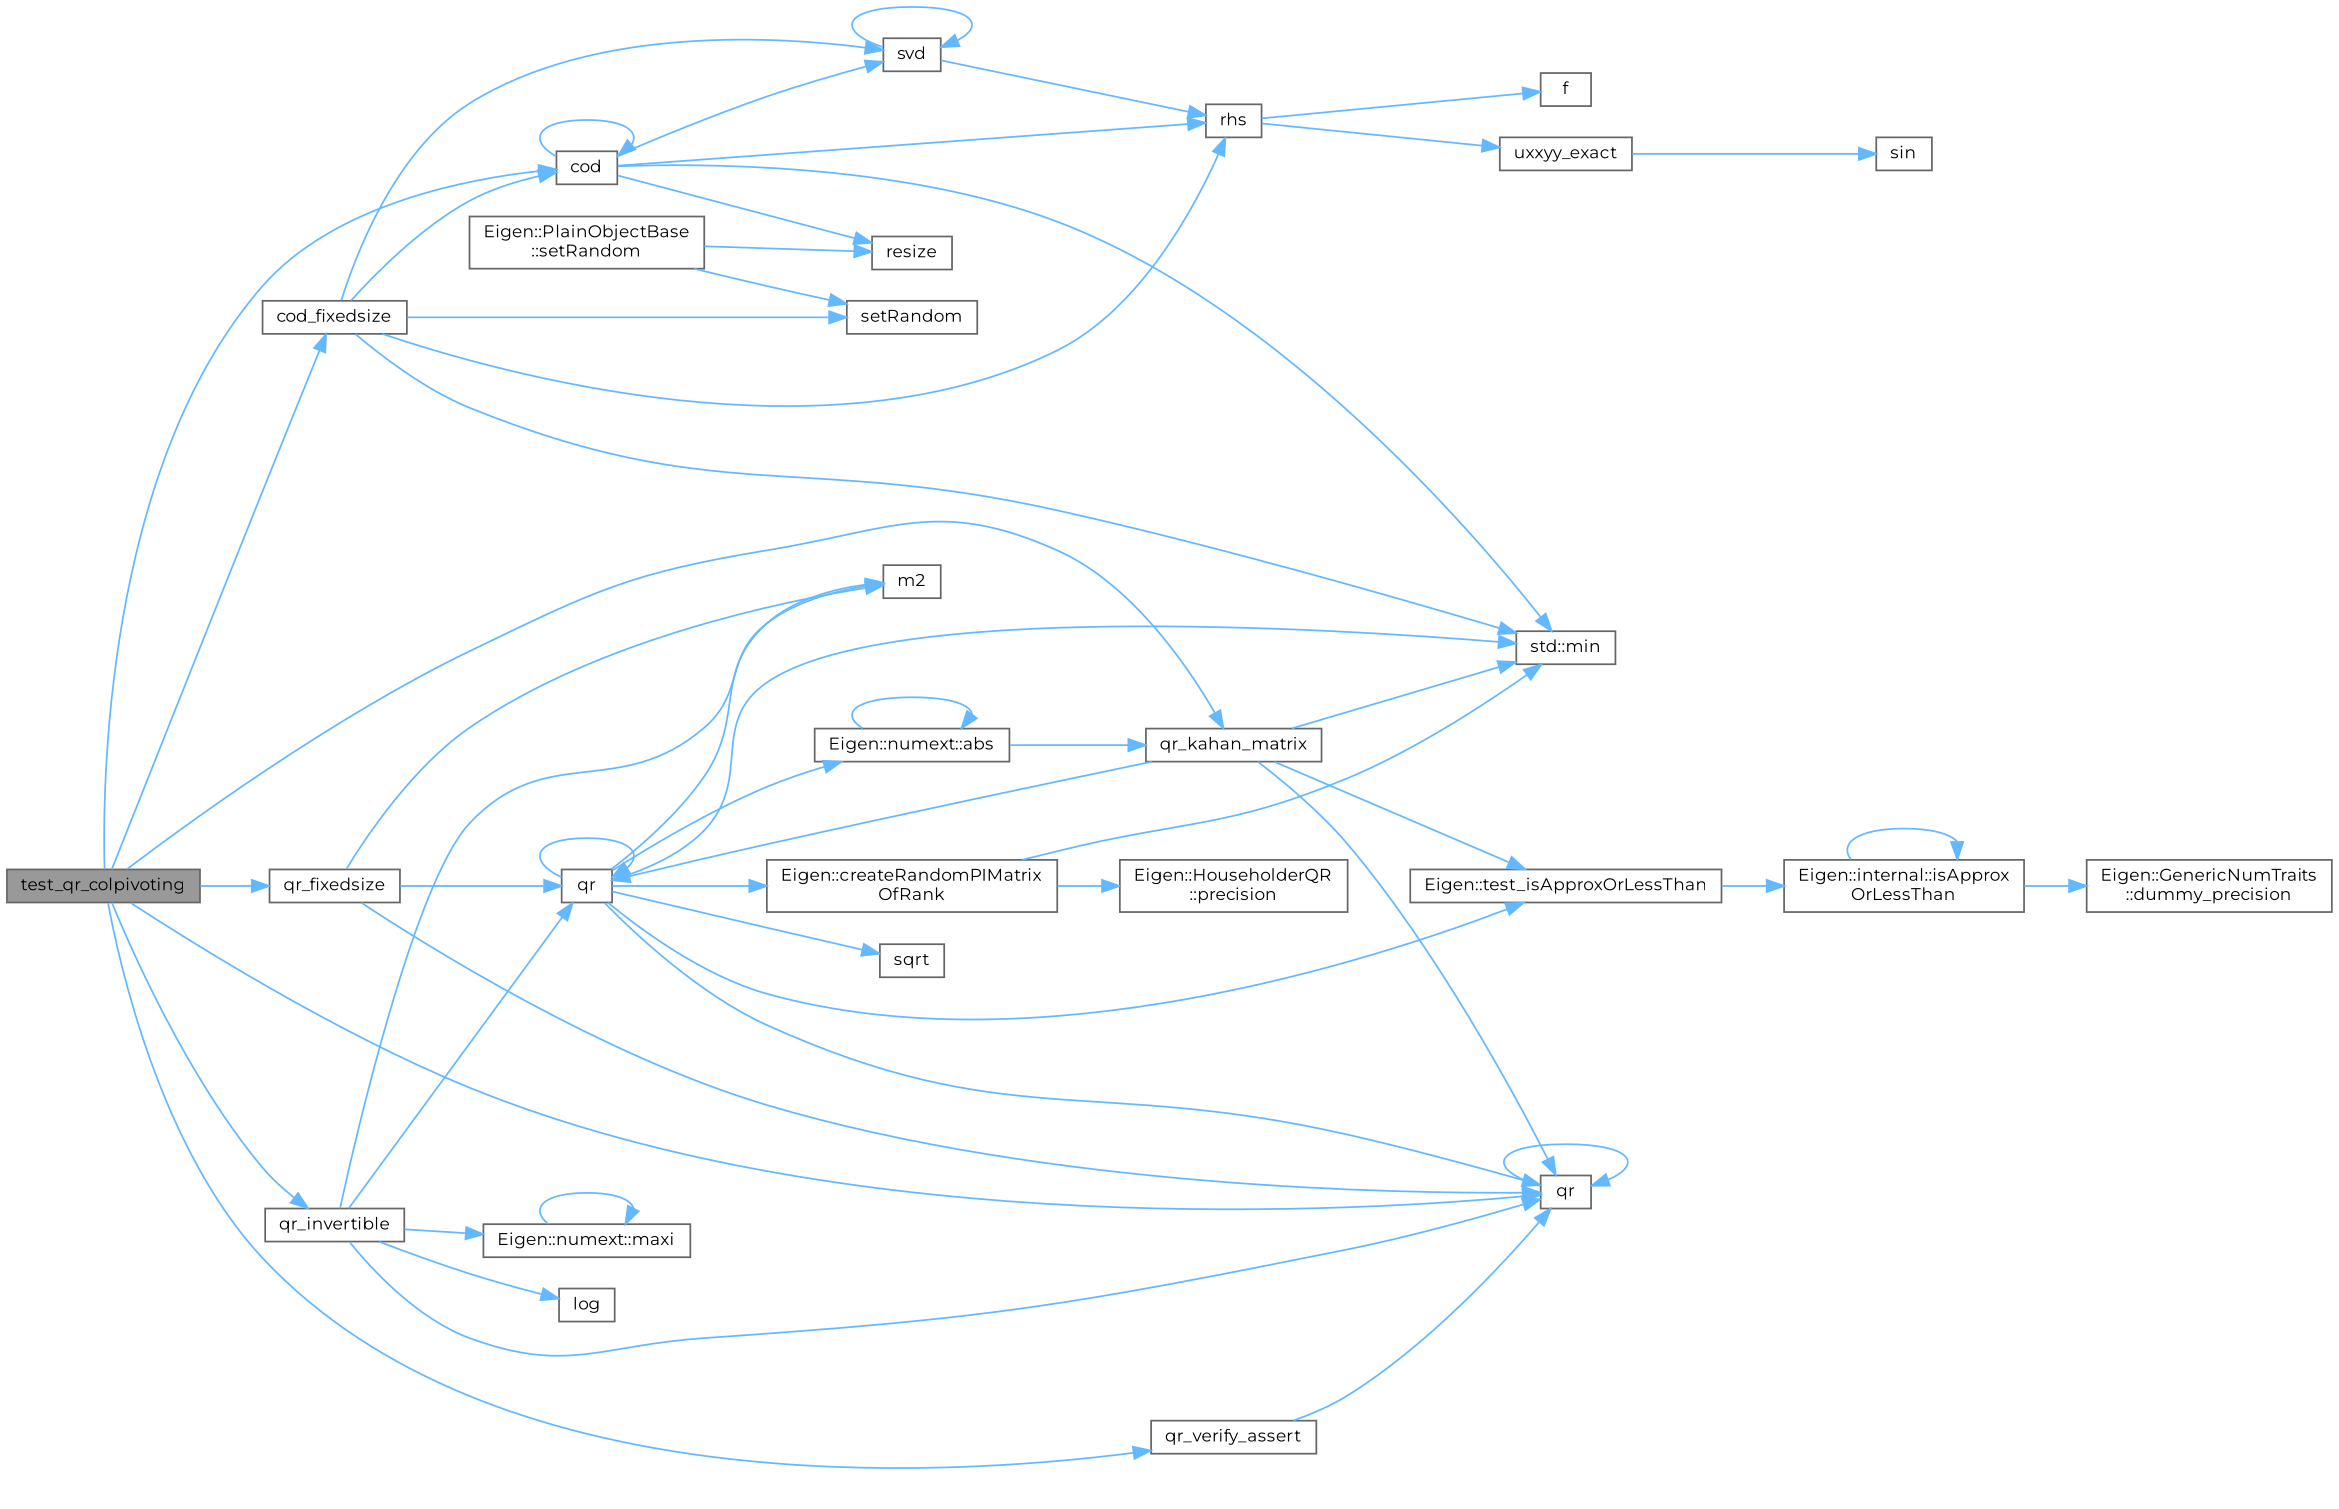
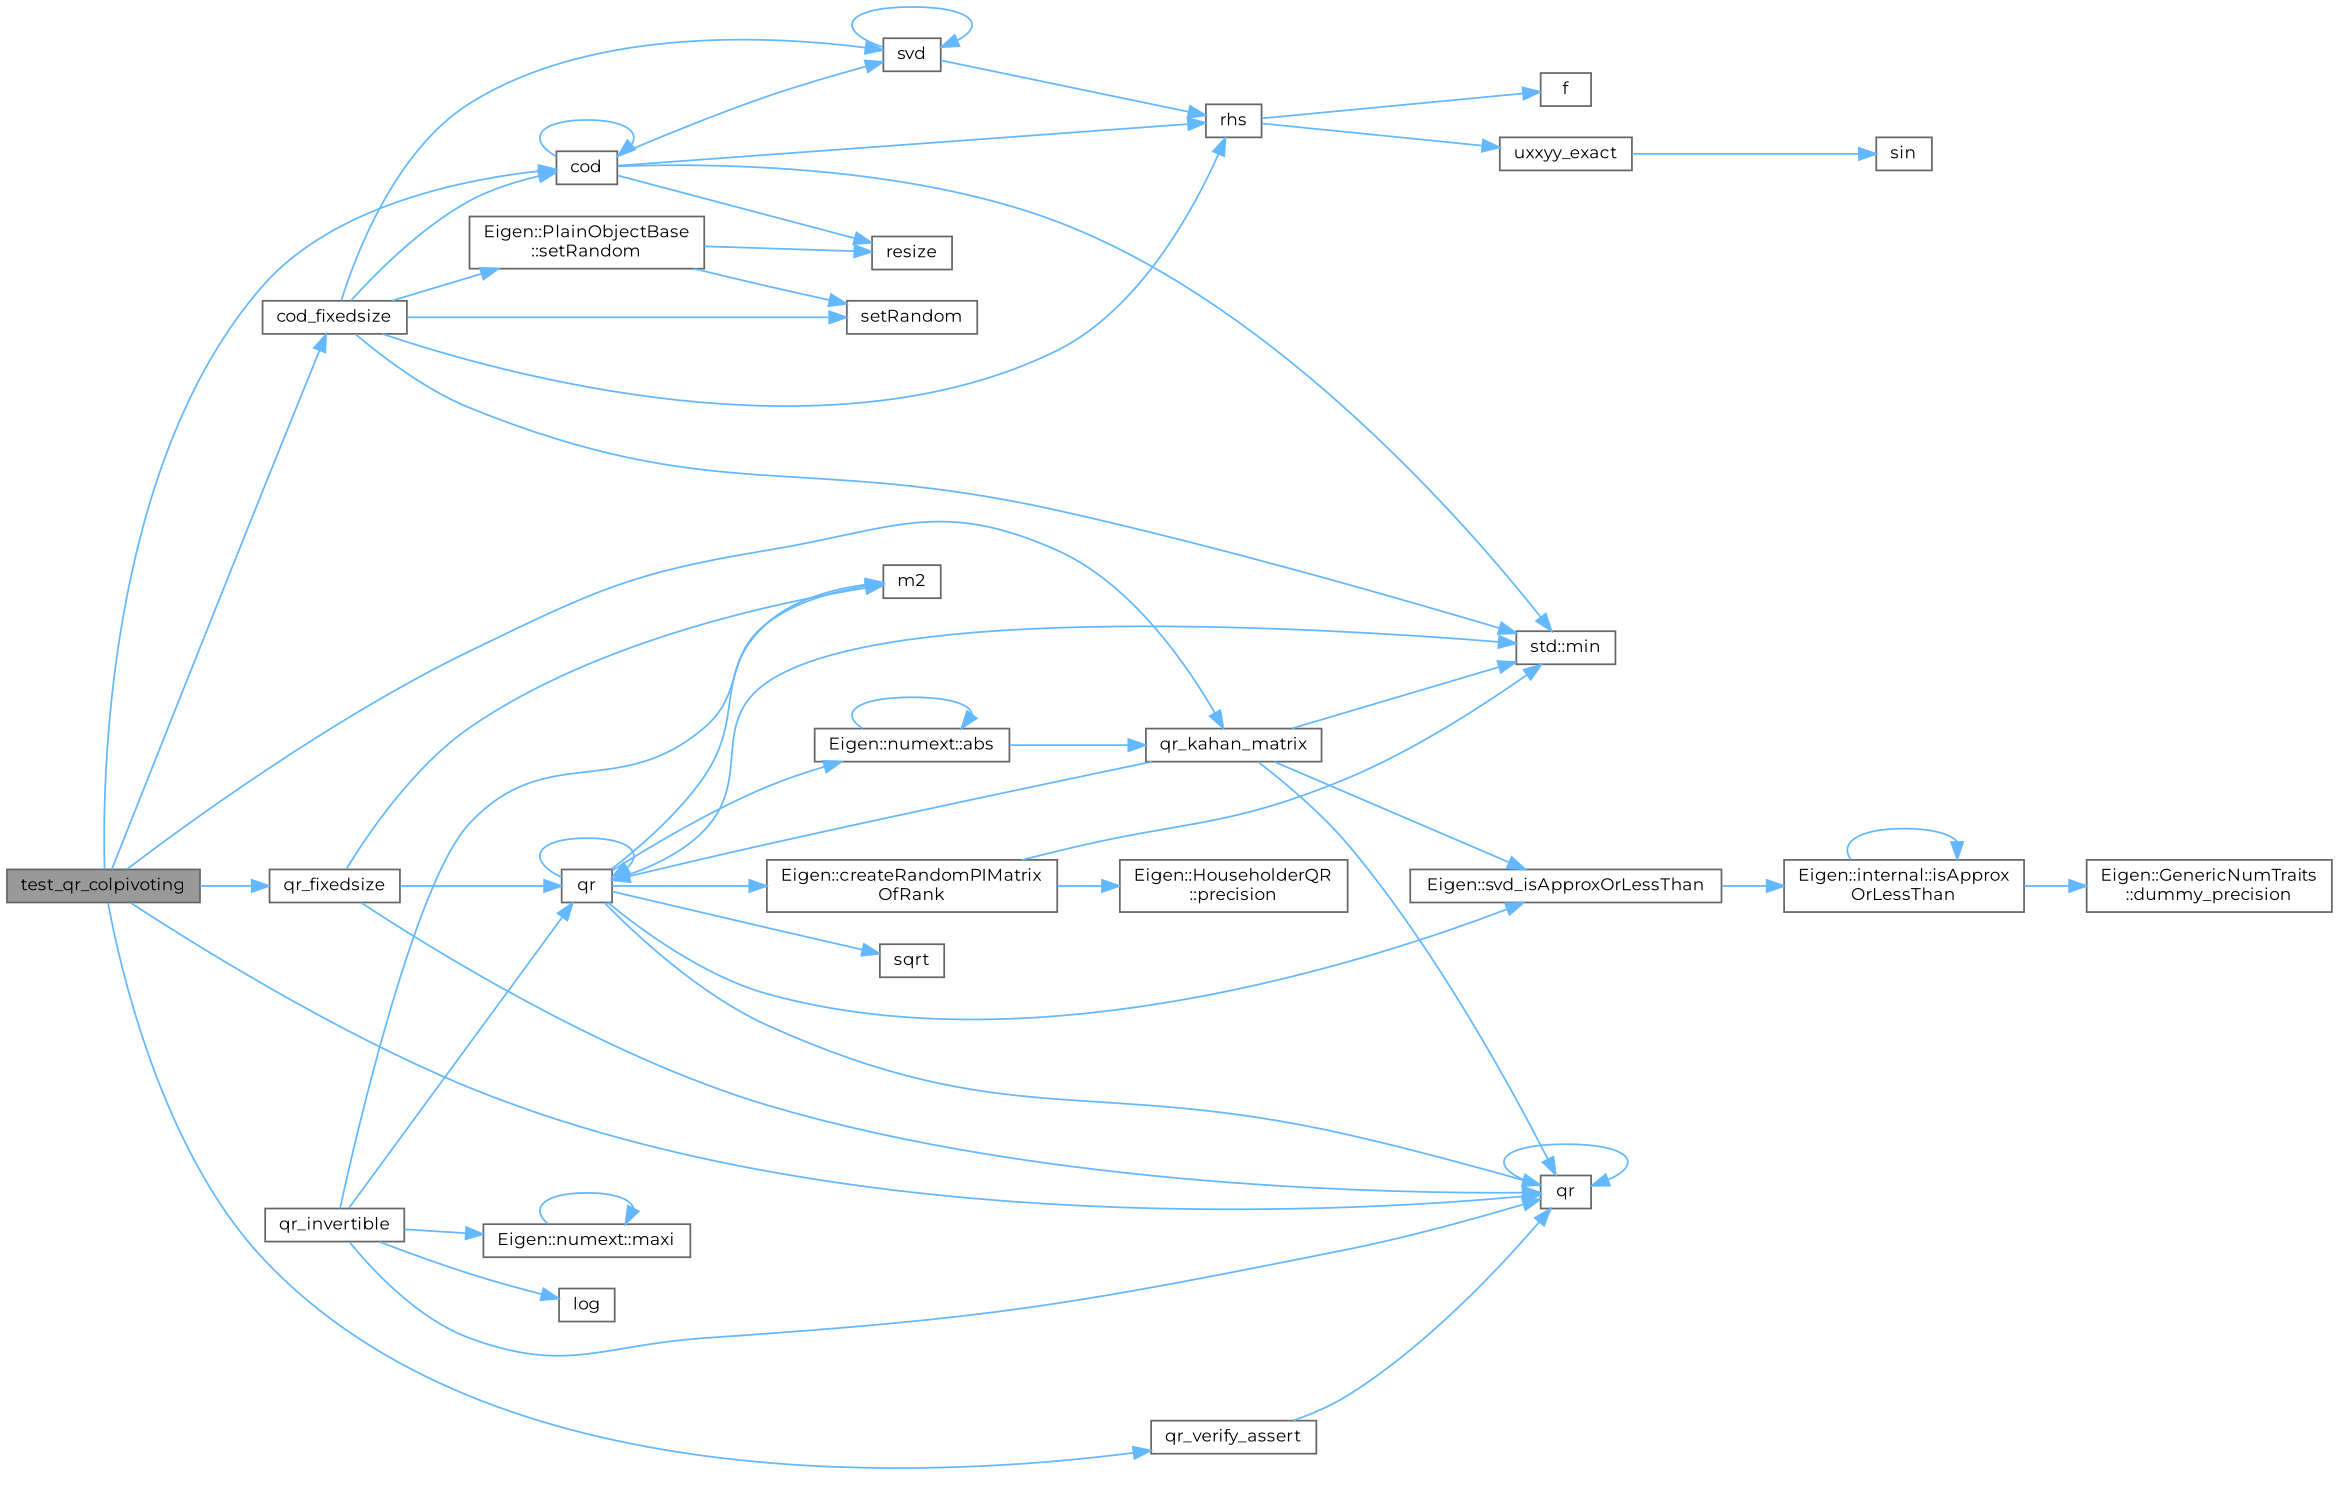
none -> (437, 287)
(1566, 886) -> (1566, 886)
(189, 1059) -> none
